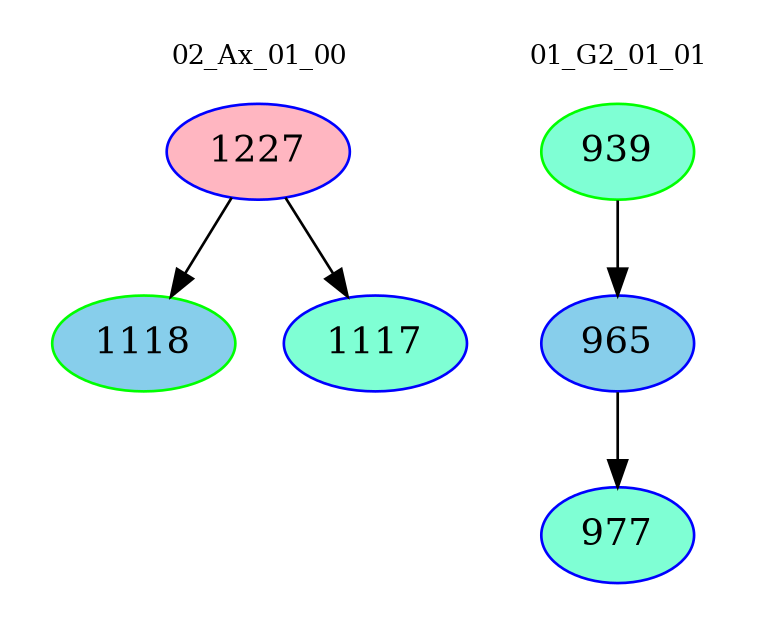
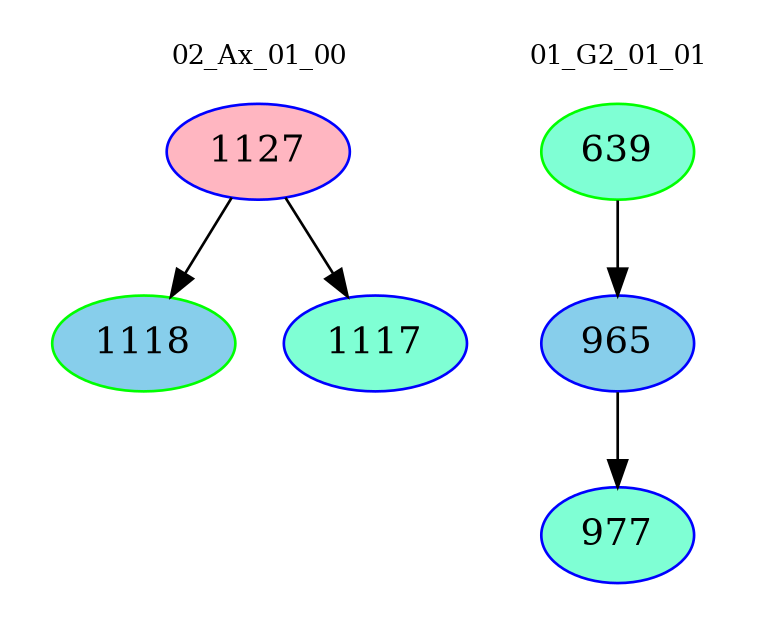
(258, 152) -> (258, 152)
(618, 152) -> (618, 152)
